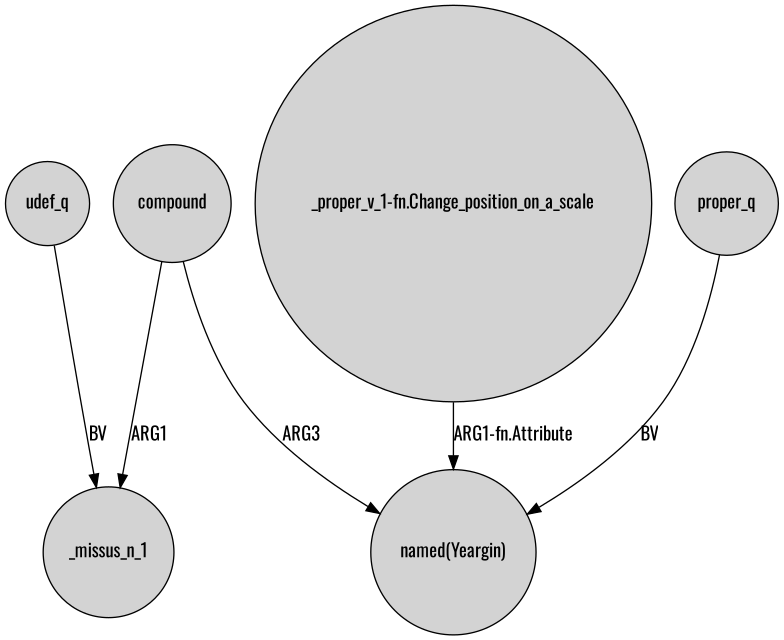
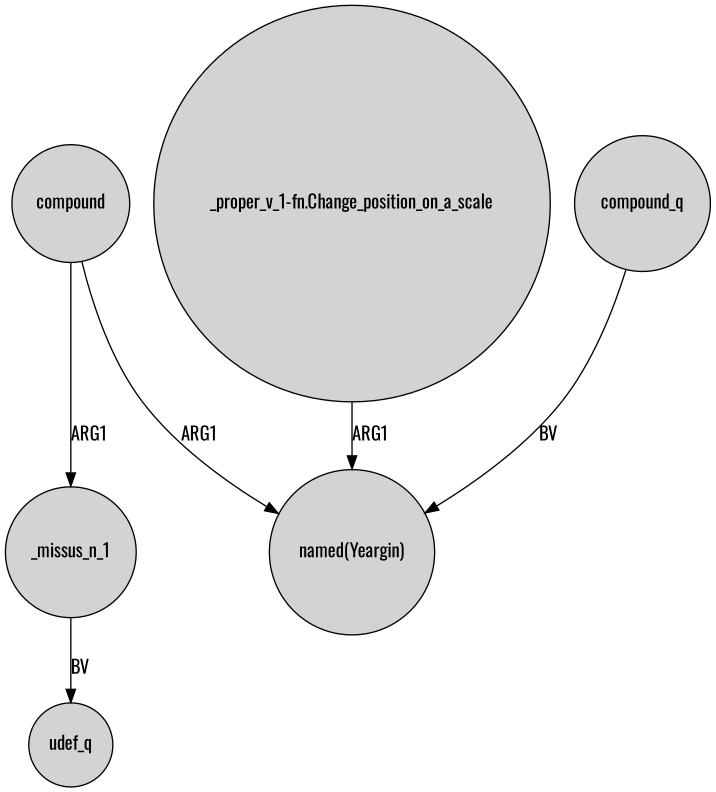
(727, 204) -> (643, 204)
(74, 360) -> (71, 654)
(302, 436) -> (199, 436)
(514, 436) -> (371, 436)
